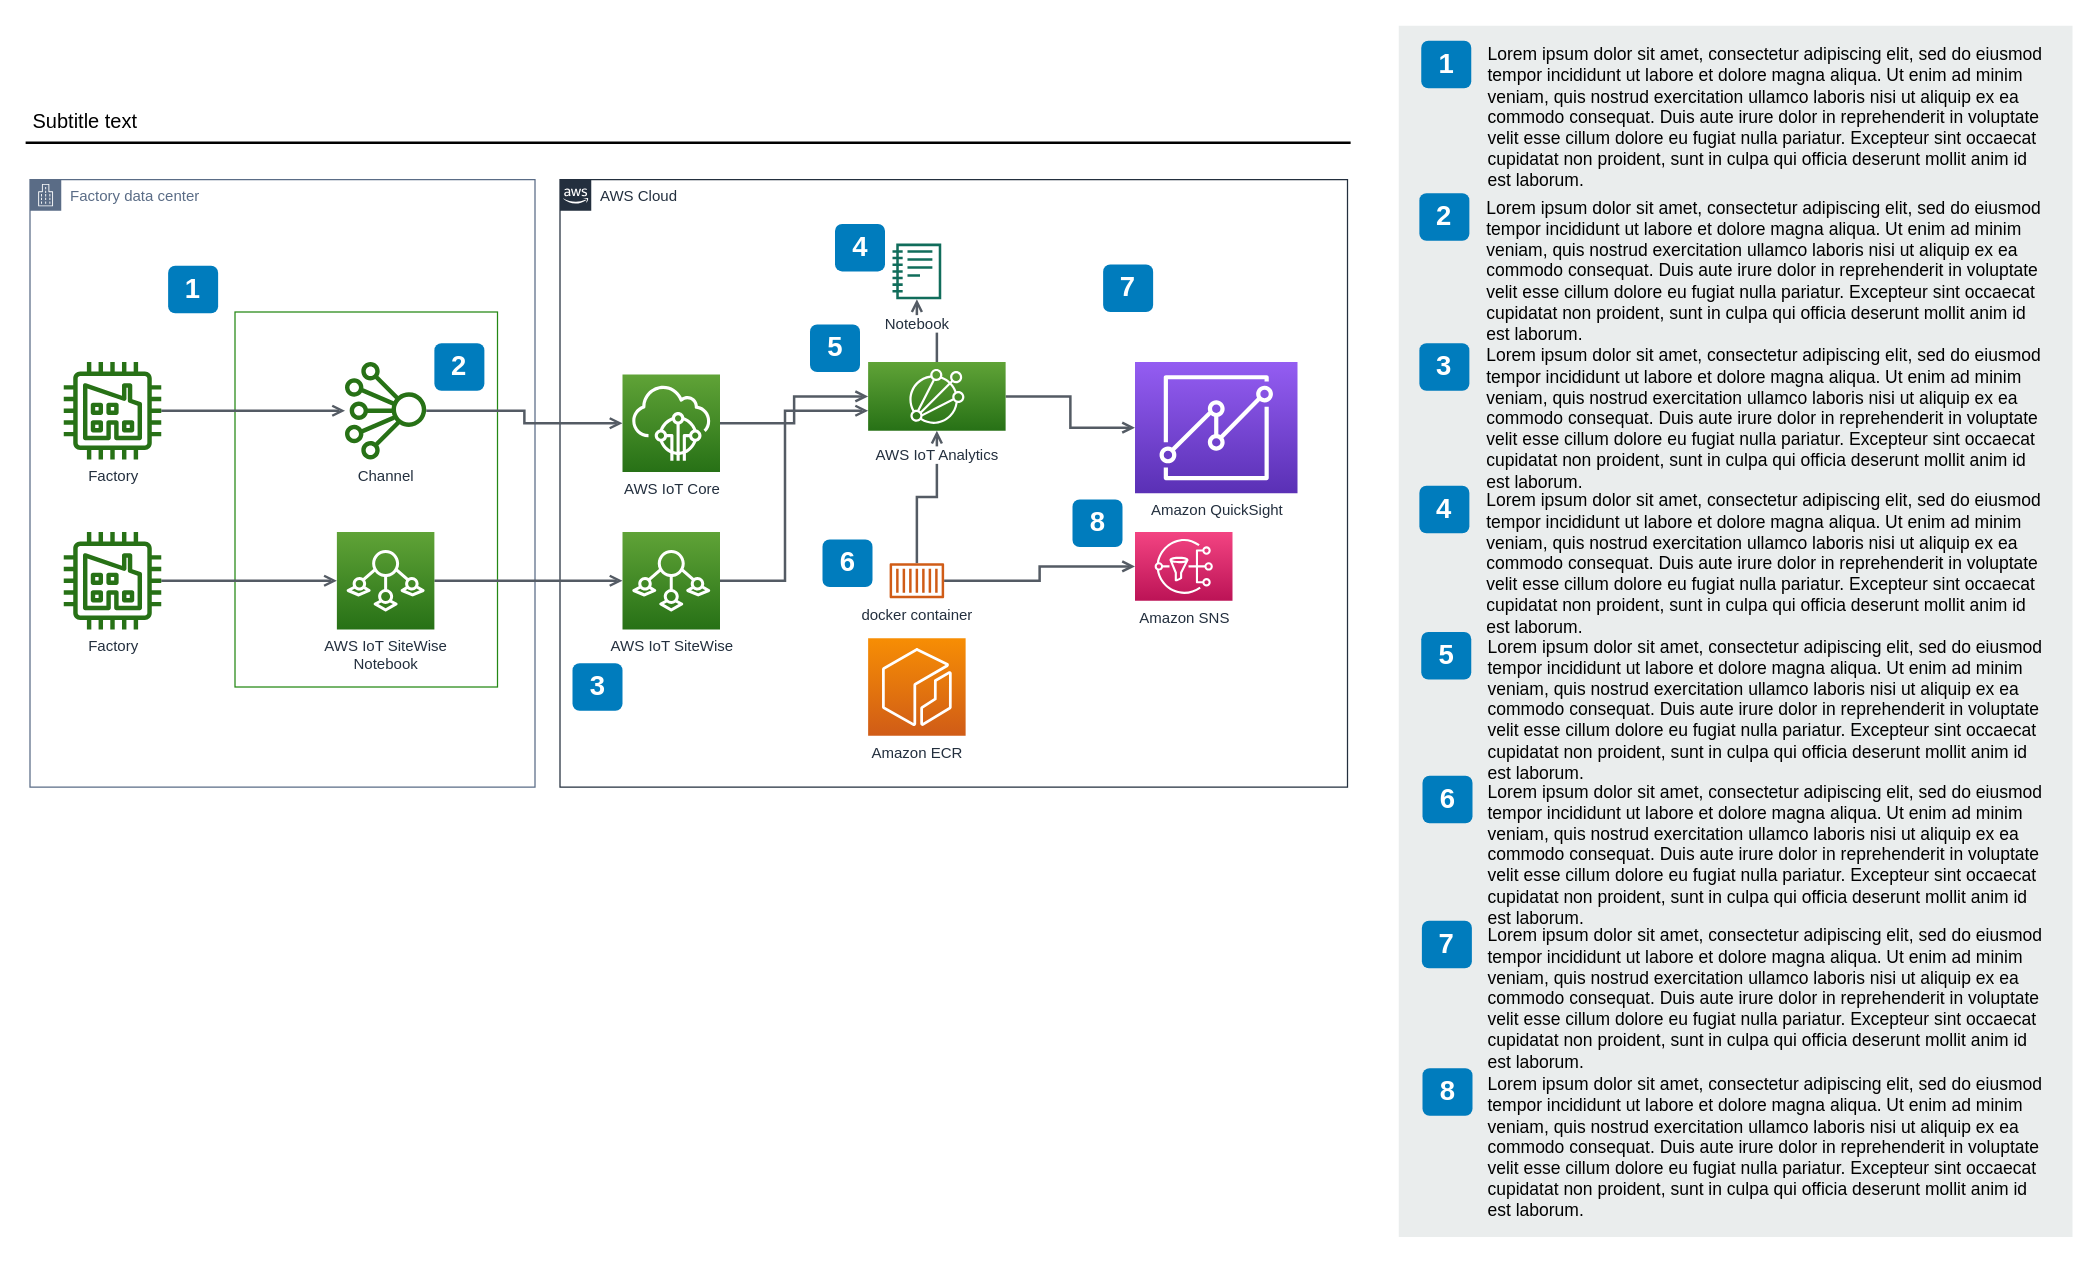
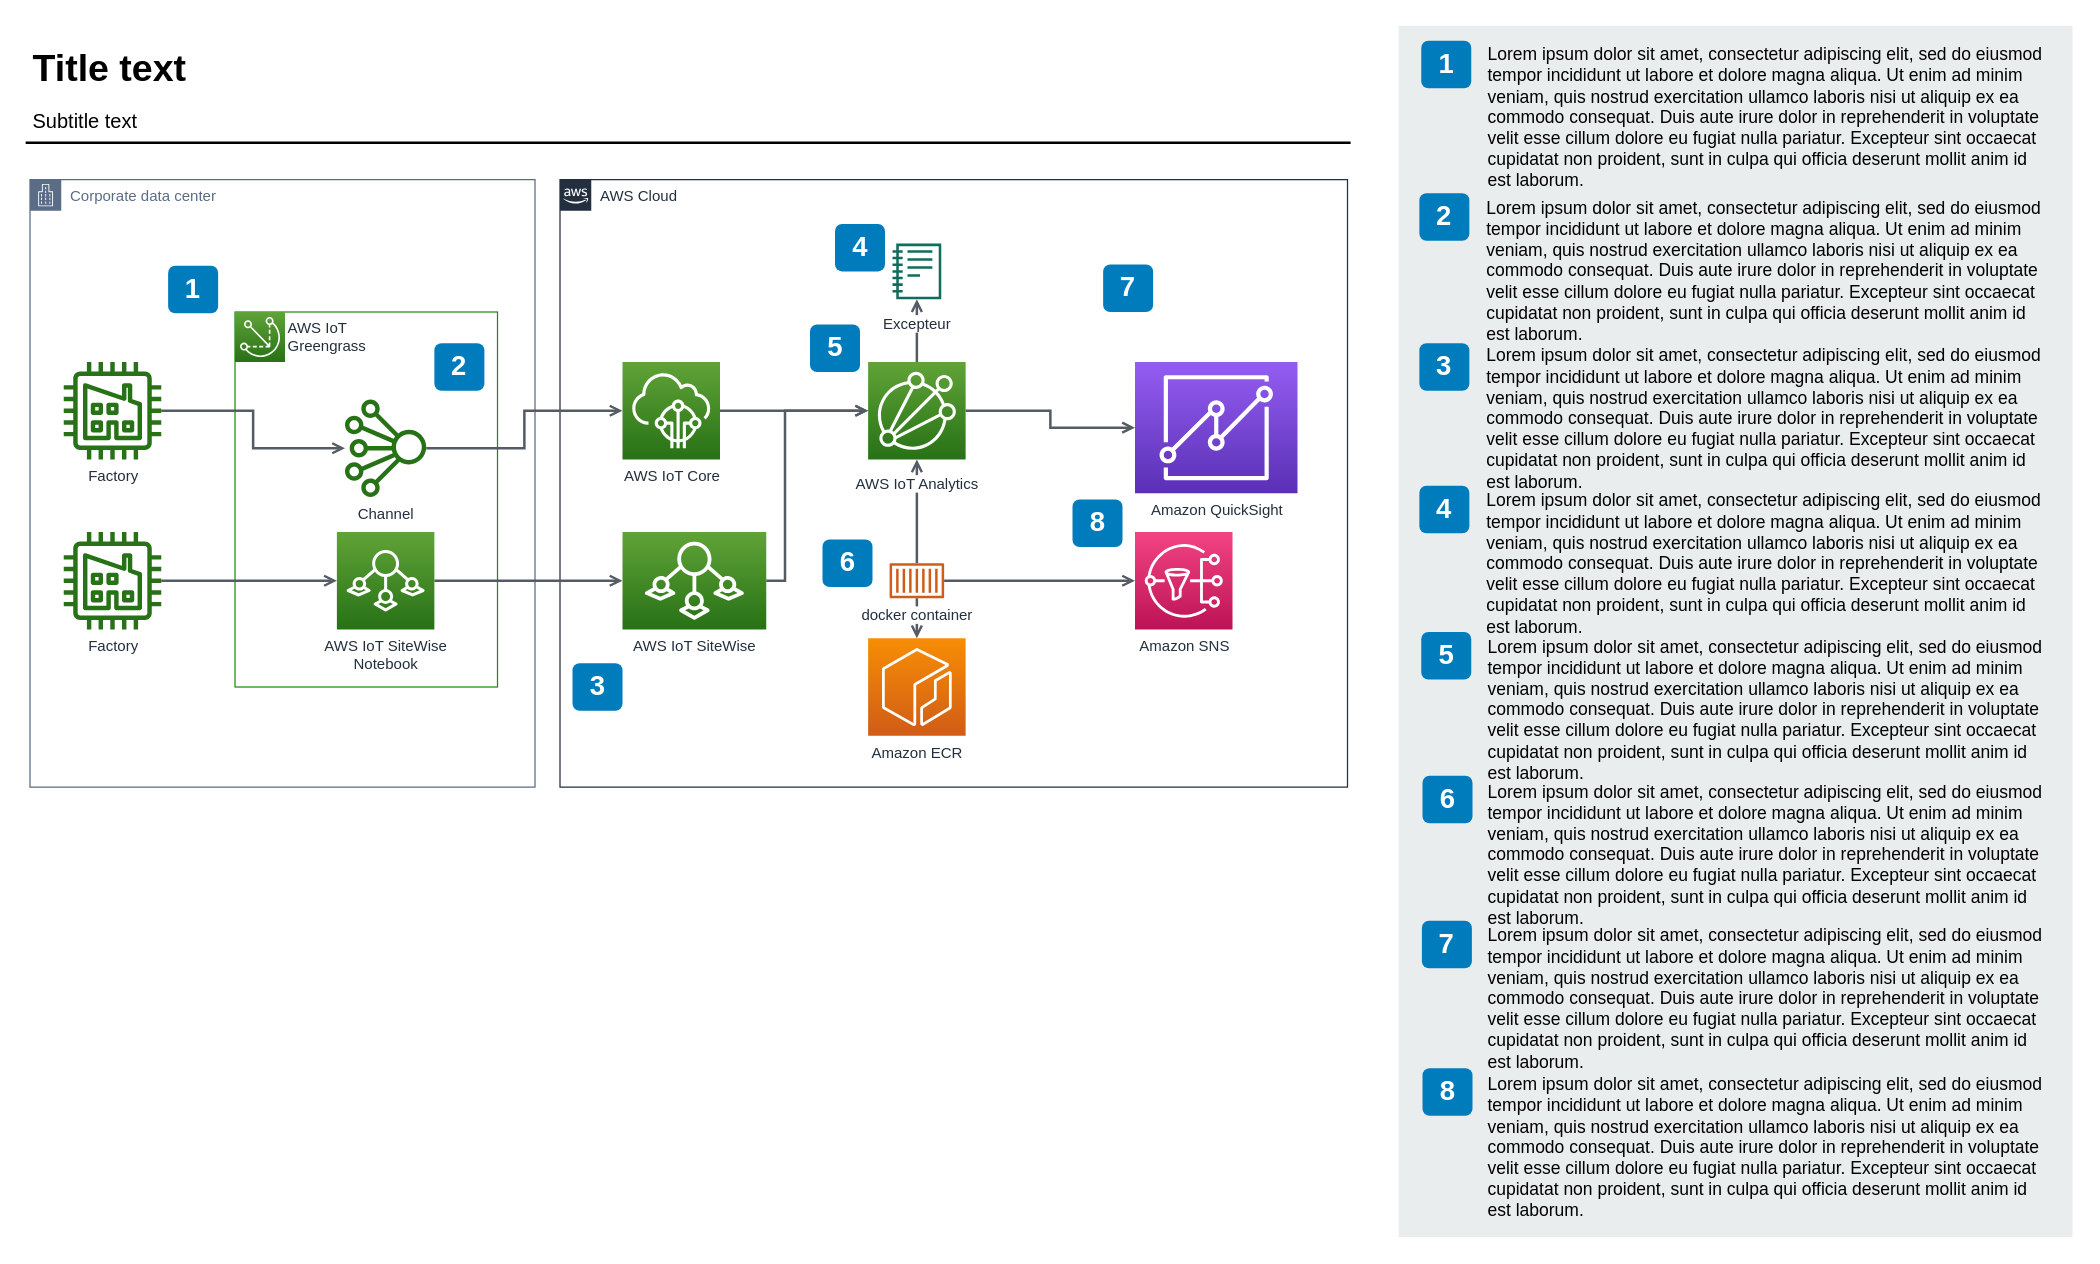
none -> (112, 68)
(147, 197) -> (155, 197)
(918, 325) -> (918, 325)
none -> (260, 337)
(937, 396) -> (917, 411)
(386, 411) -> (386, 448)
(671, 423) -> (671, 411)
(1184, 566) -> (1184, 581)
(671, 581) -> (694, 581)
none -> (917, 627)
